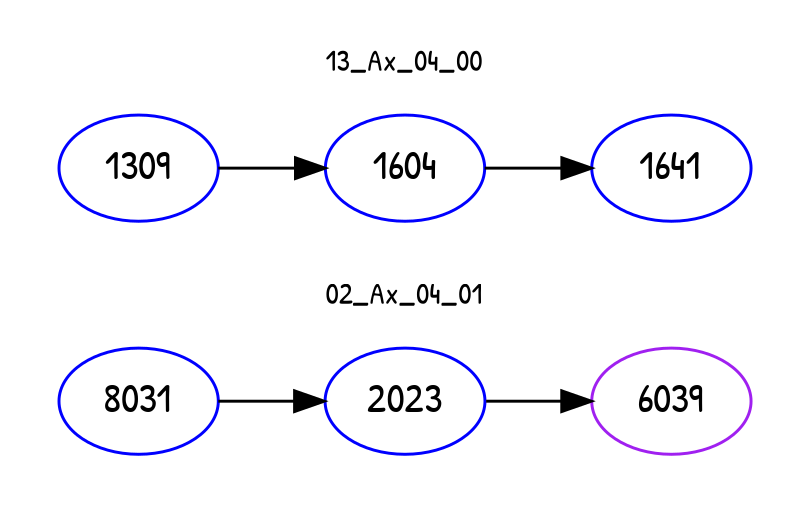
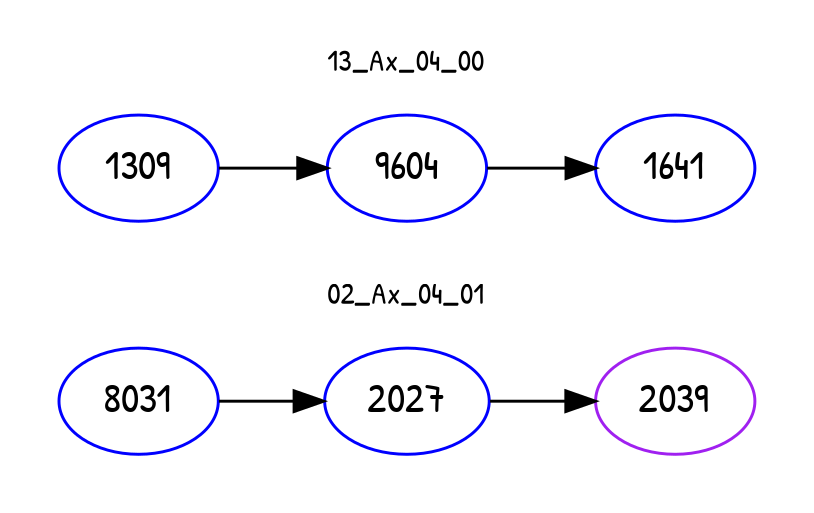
(405, 168) -> (407, 168)
(405, 401) -> (407, 401)
(671, 401) -> (675, 401)
